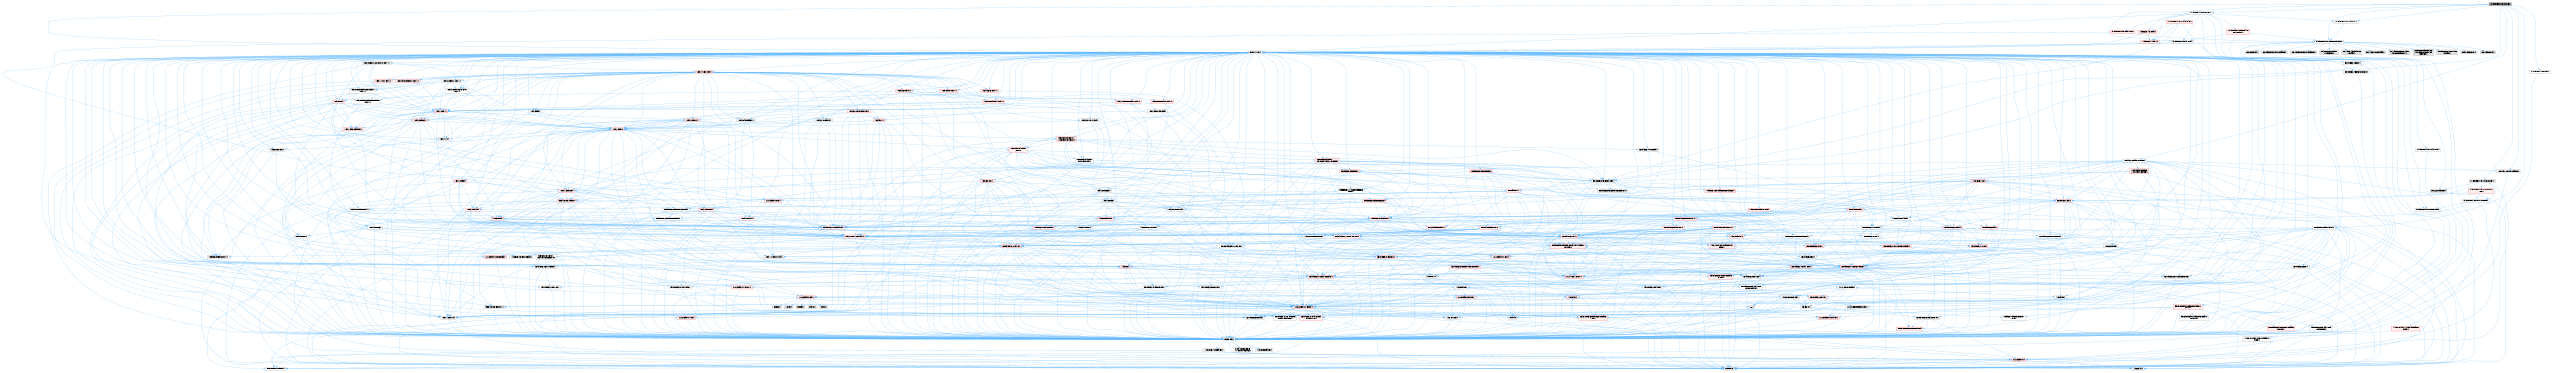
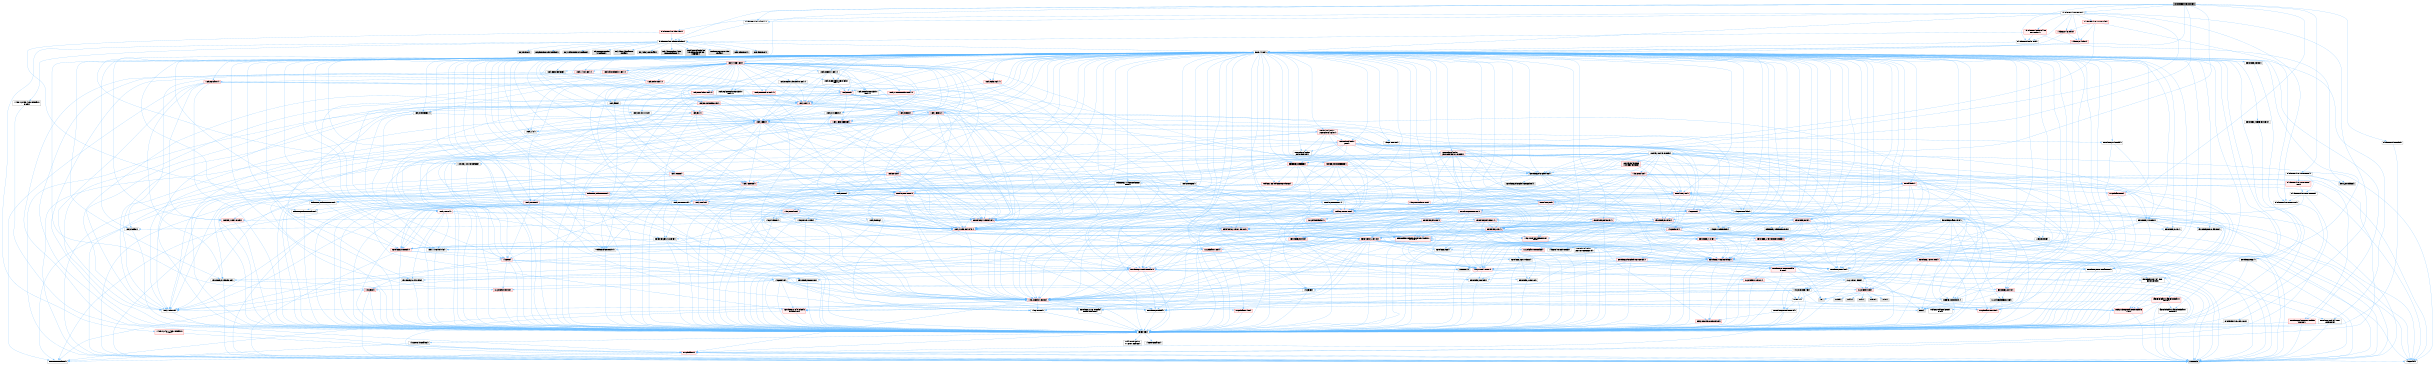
(542, 68) -> (765, 71)
